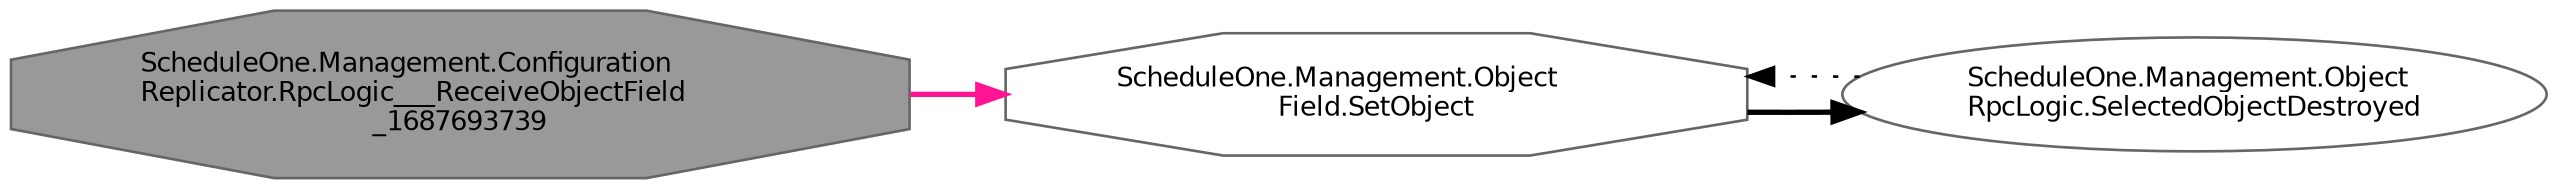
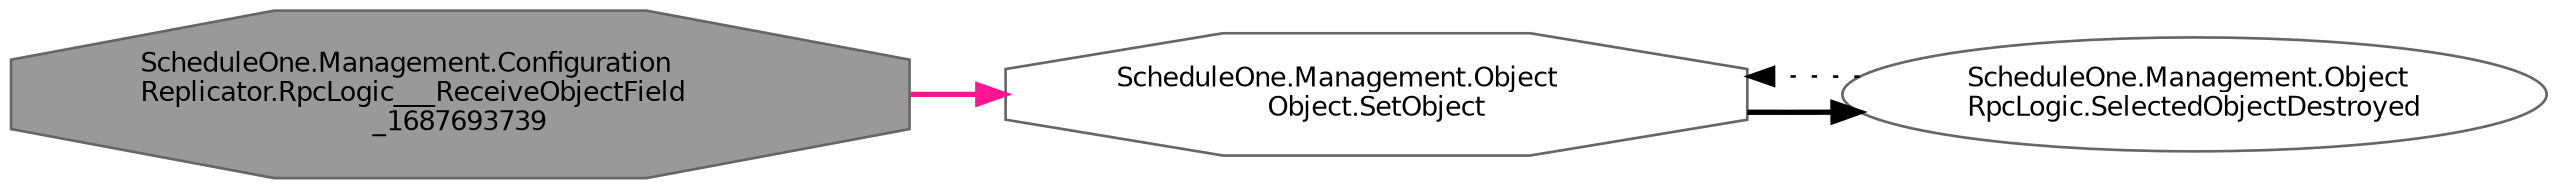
(1376, 94) -> (1376, 94)
